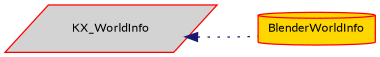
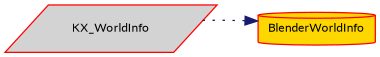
(228, 37) -> (222, 20)
